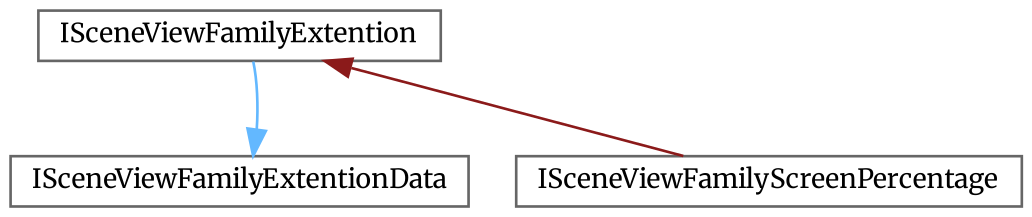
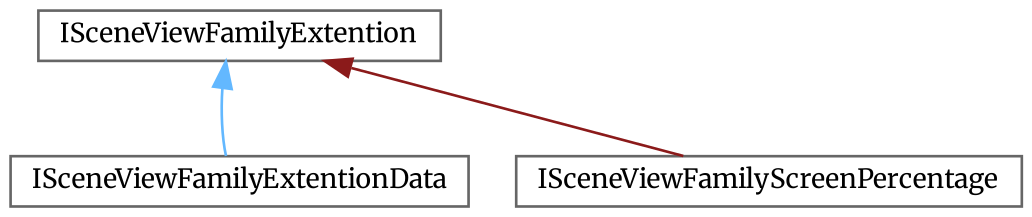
(257, 95) -> (222, 122)
